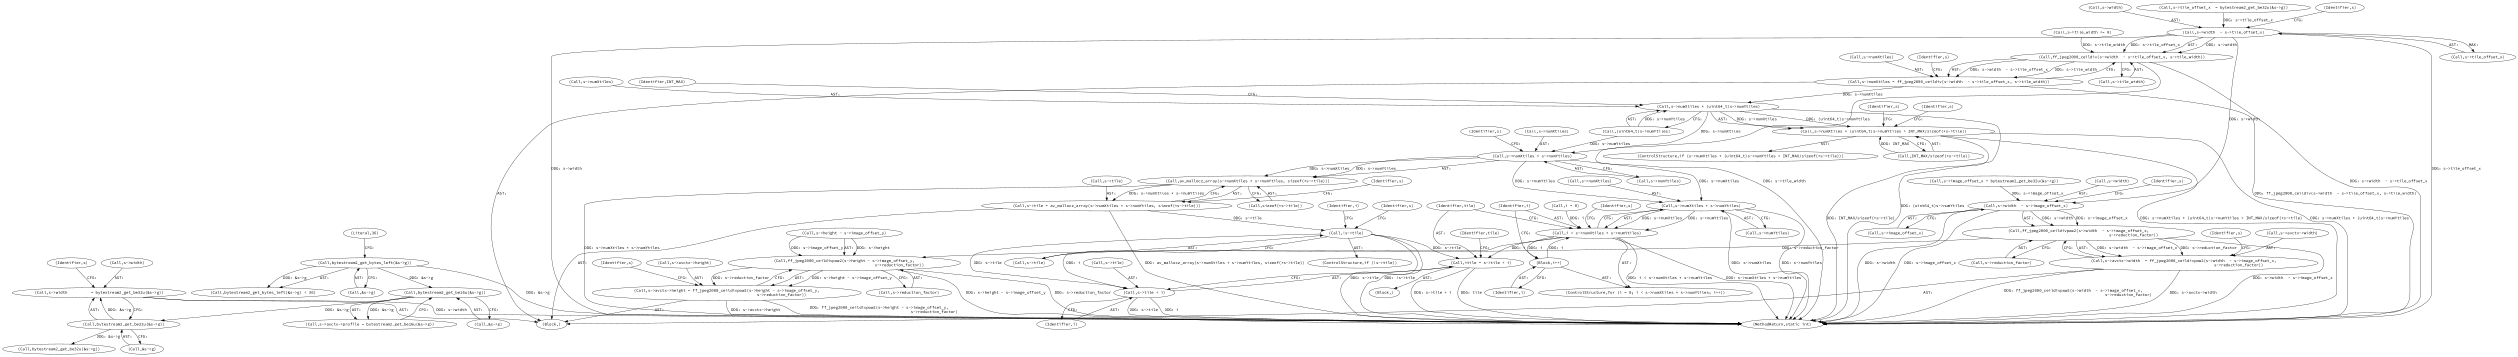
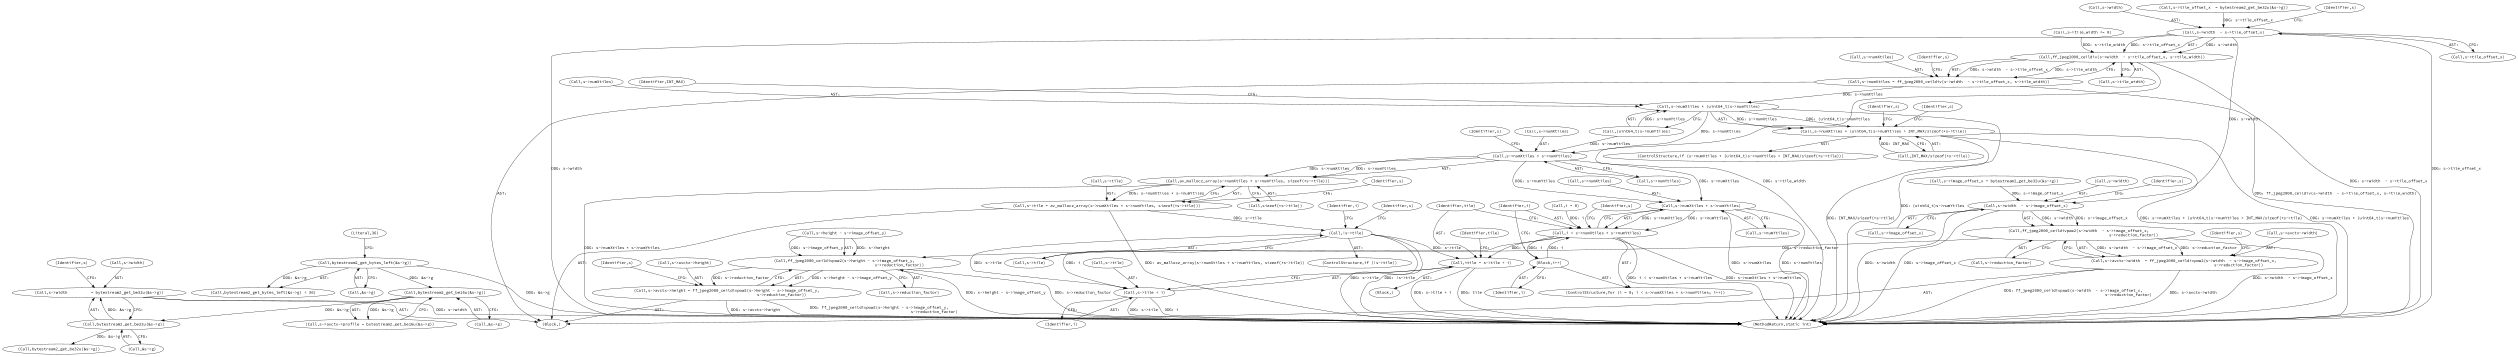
(2475, 45) -> (2475, 45)
